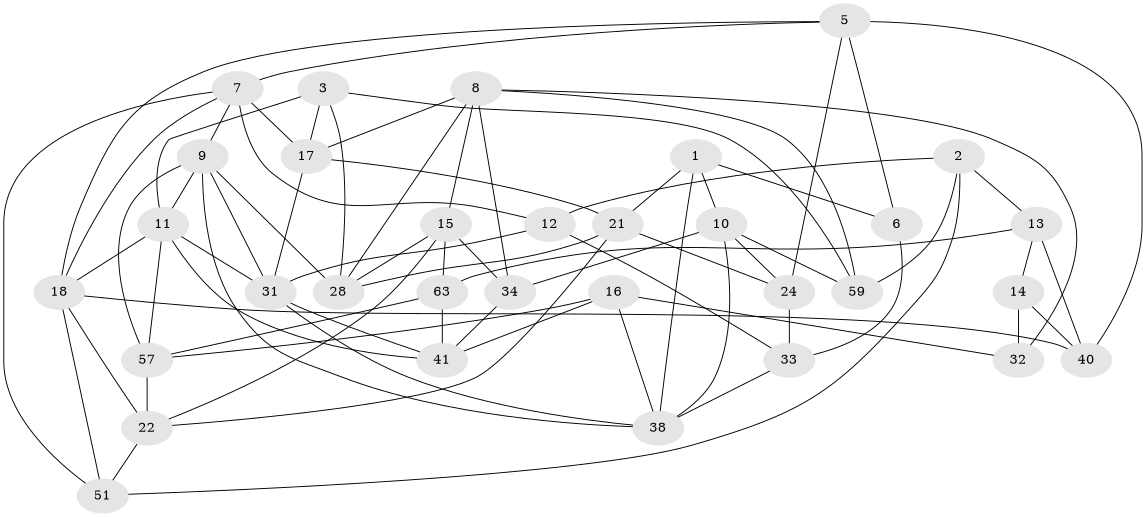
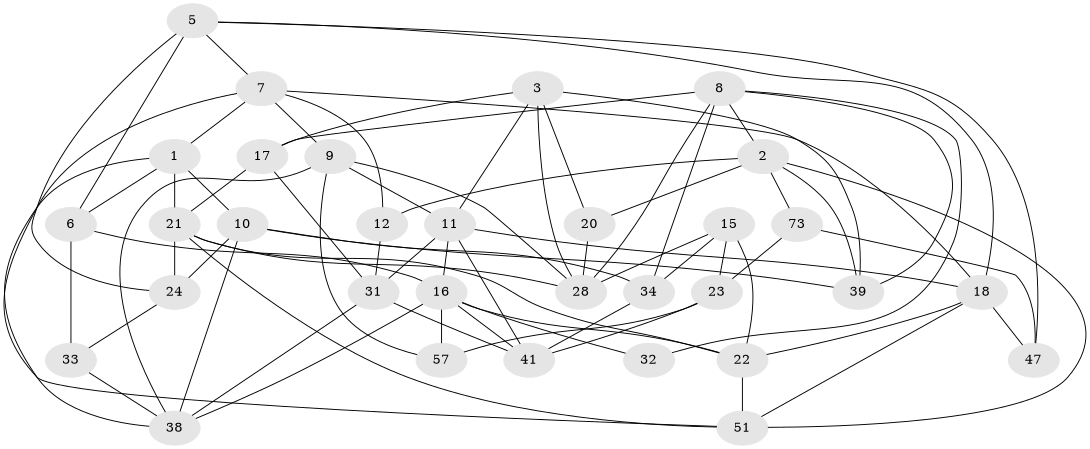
(272, 123) -> (218, 123)
(461, 157) -> (741, 123)
(237, 224) -> none
none -> (590, 224)
(1036, 224) -> (797, 224)
none -> (193, 249)
(667, 286) -> none
(155, 292) -> (446, 258)
(442, 292) -> (717, 292)
(857, 292) -> (858, 292)
(1019, 292) -> none
(1086, 360) -> (1034, 360)
none -> (434, 386)
(147, 394) -> (558, 326)
